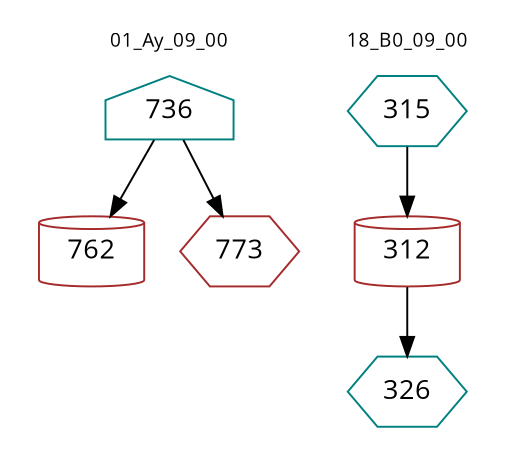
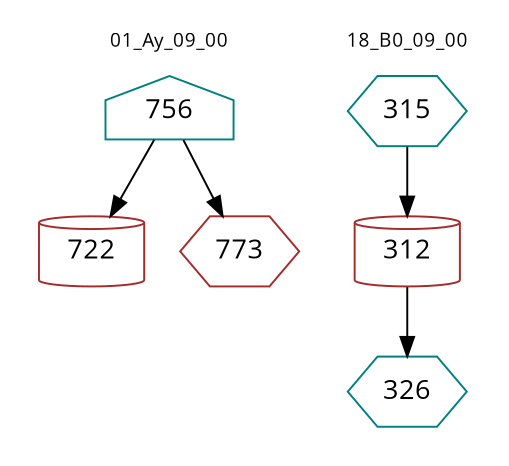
(170, 111) -> (170, 111)
(92, 251) -> (92, 251)
